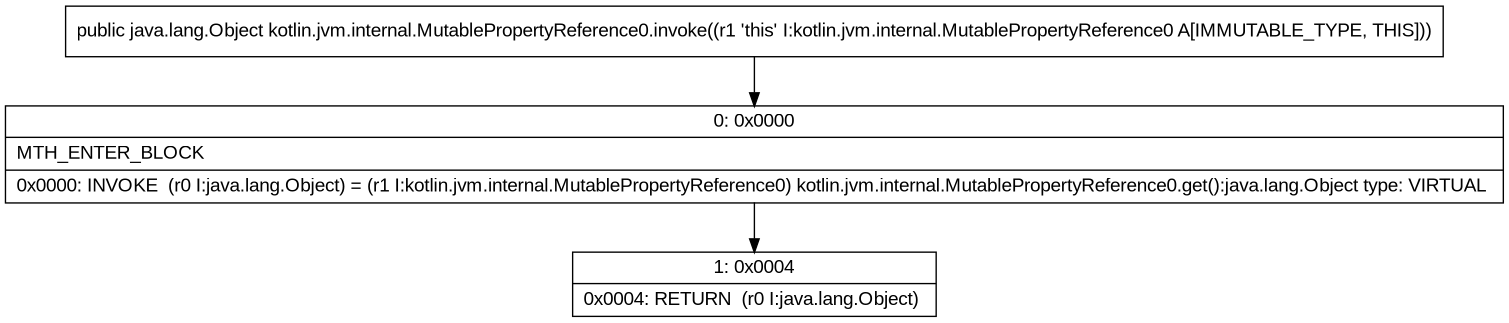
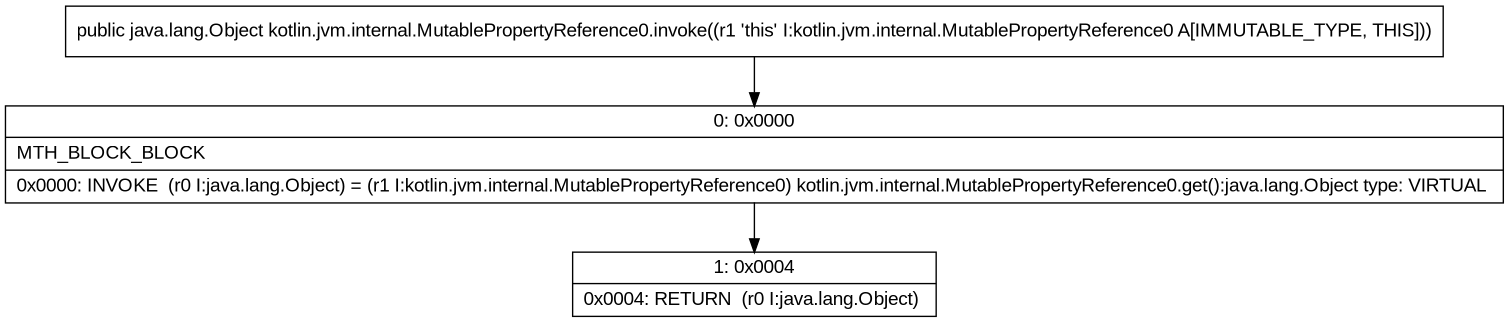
(111, 153) -> (111, 153)
